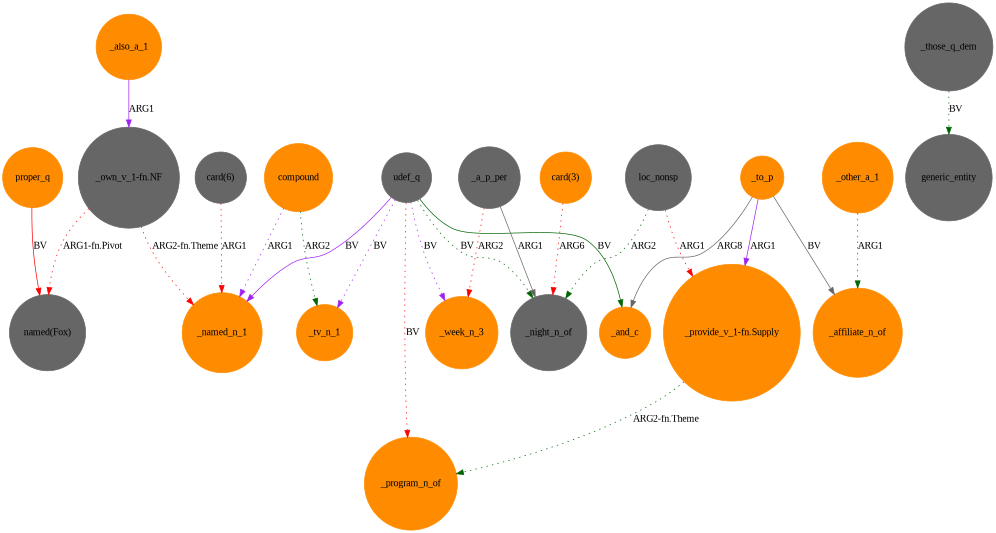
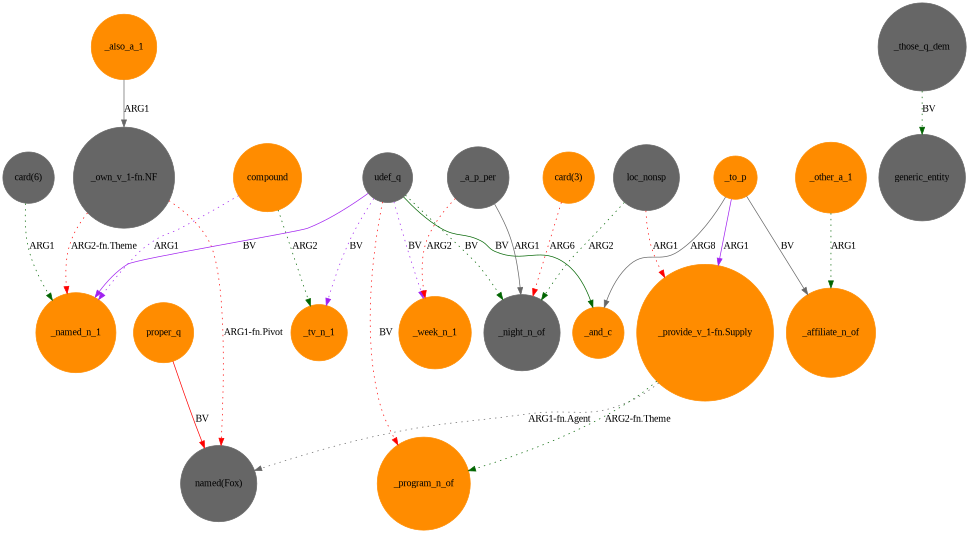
(129, 100) -> (124, 100)
(221, 244) -> (29, 251)
(462, 333) -> (435, 333)
none -> (461, 422)
